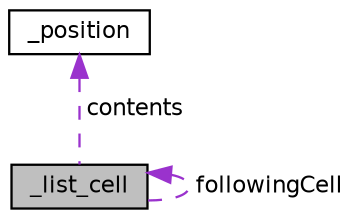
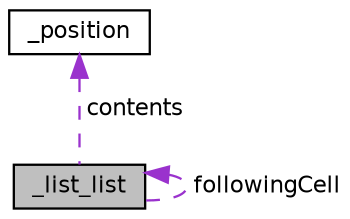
(79, 187) -> (79, 187)
